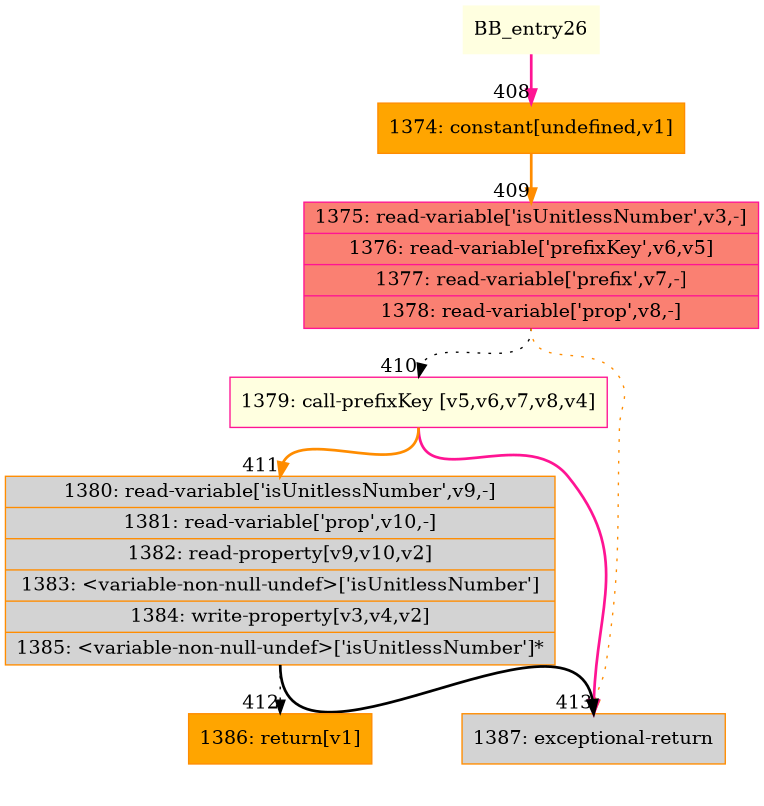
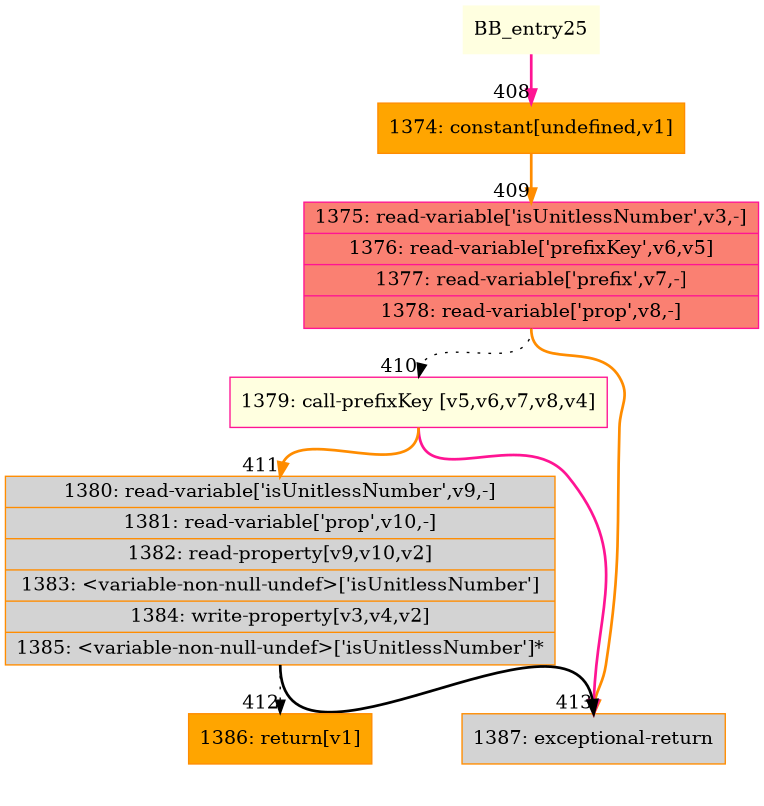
(531, 30) -> (531, 30)
(618, 484) -> (618, 484)
